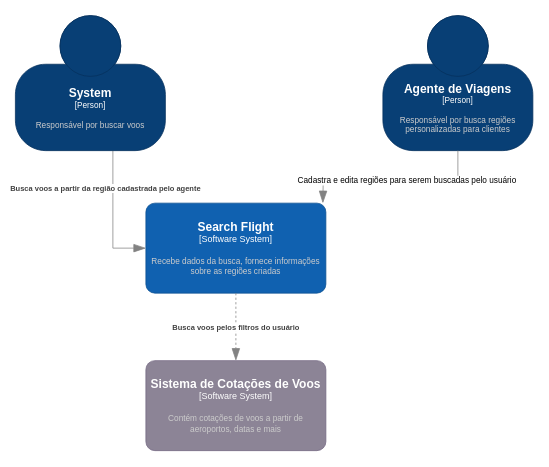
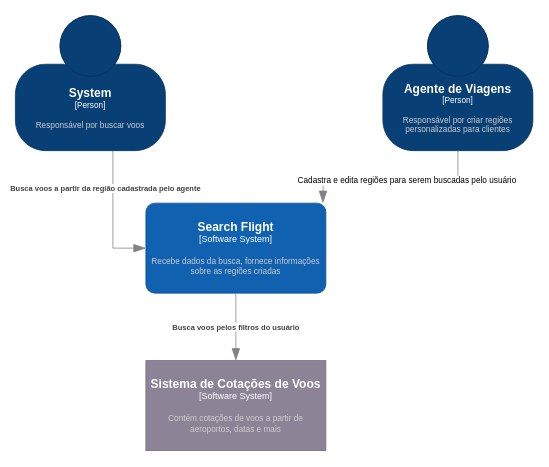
(458, 108) -> (458, 108)
(236, 307) -> (236, 307)
(236, 405) -> (236, 405)
